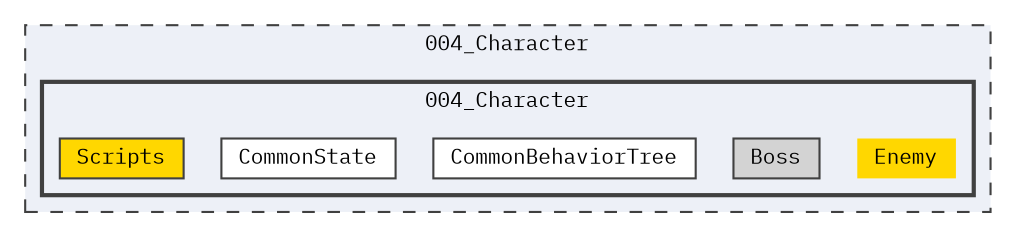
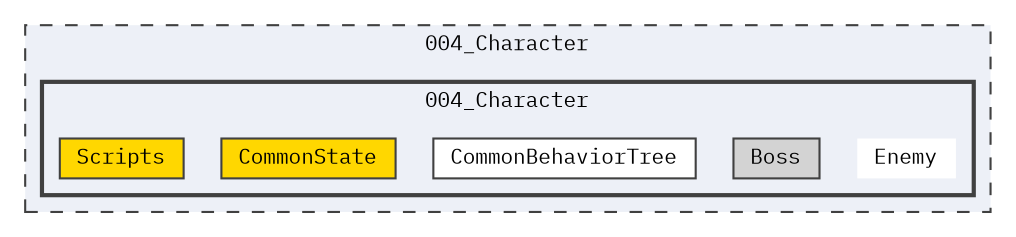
(308, 158) -> (308, 158)
(907, 158) -> (907, 158)
